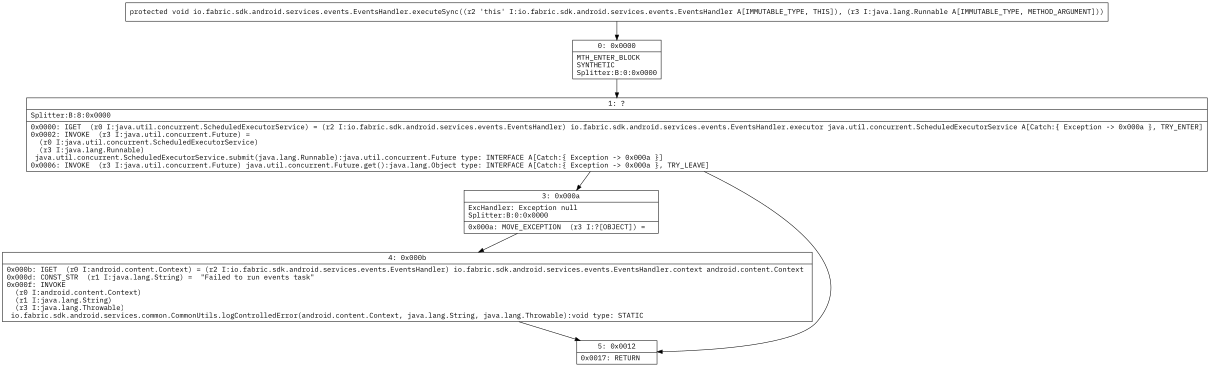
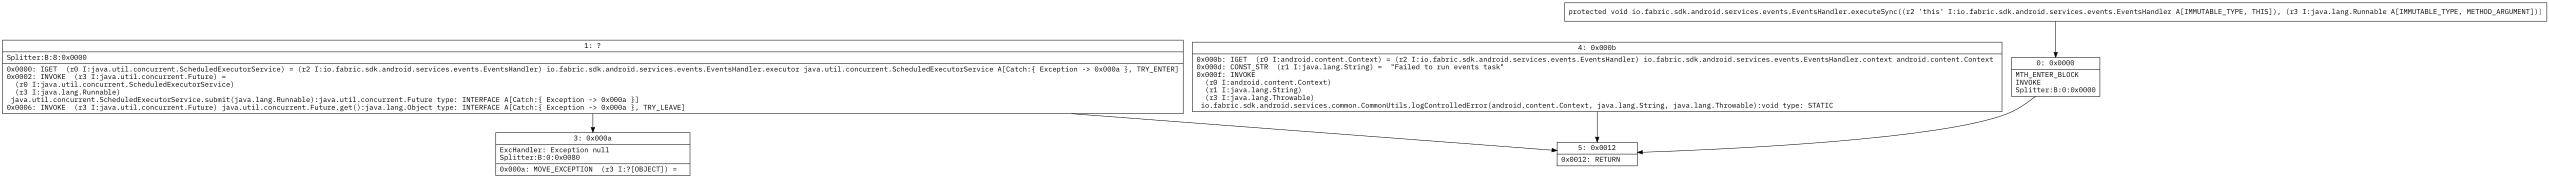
(596, 65) -> (2028, 83)
(617, 86) -> (1843, 141)
(508, 215) -> (540, 158)
(500, 242) -> none
(617, 358) -> (1597, 160)
